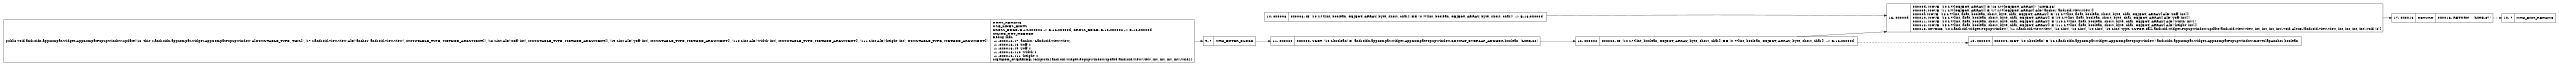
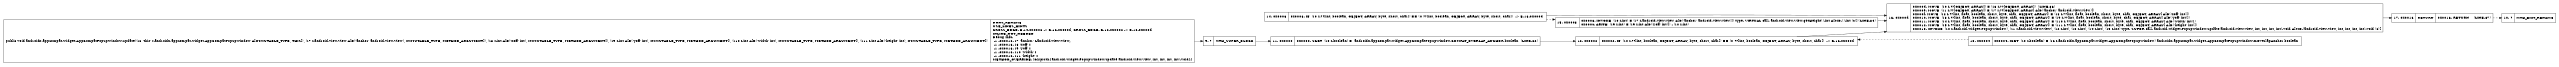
none -> (1717, 23)
(1235, 41) -> (1235, 41)
(1912, 43) -> (1914, 39)
